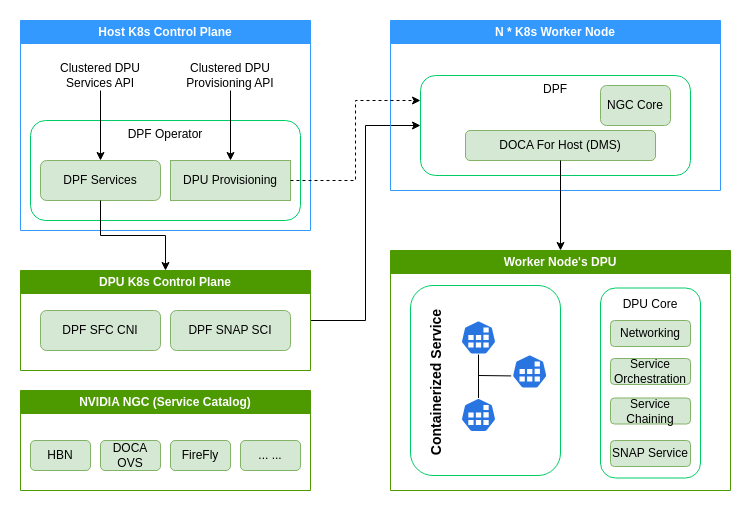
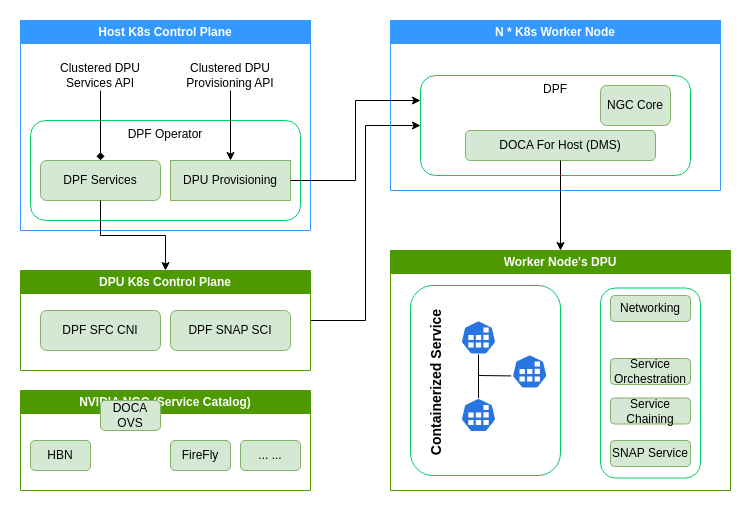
(356, 144) -> (356, 144)
(101, 152) -> (101, 152)
(651, 334) -> (651, 309)
(131, 456) -> (131, 416)
